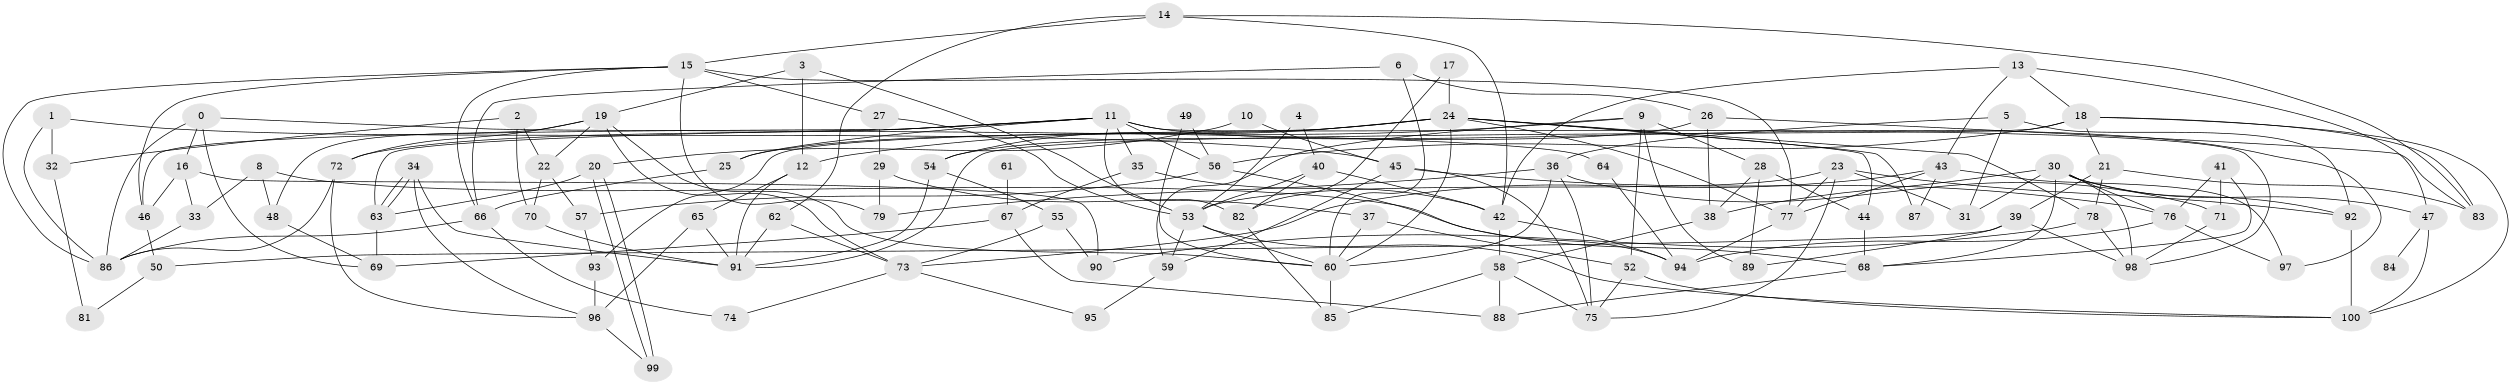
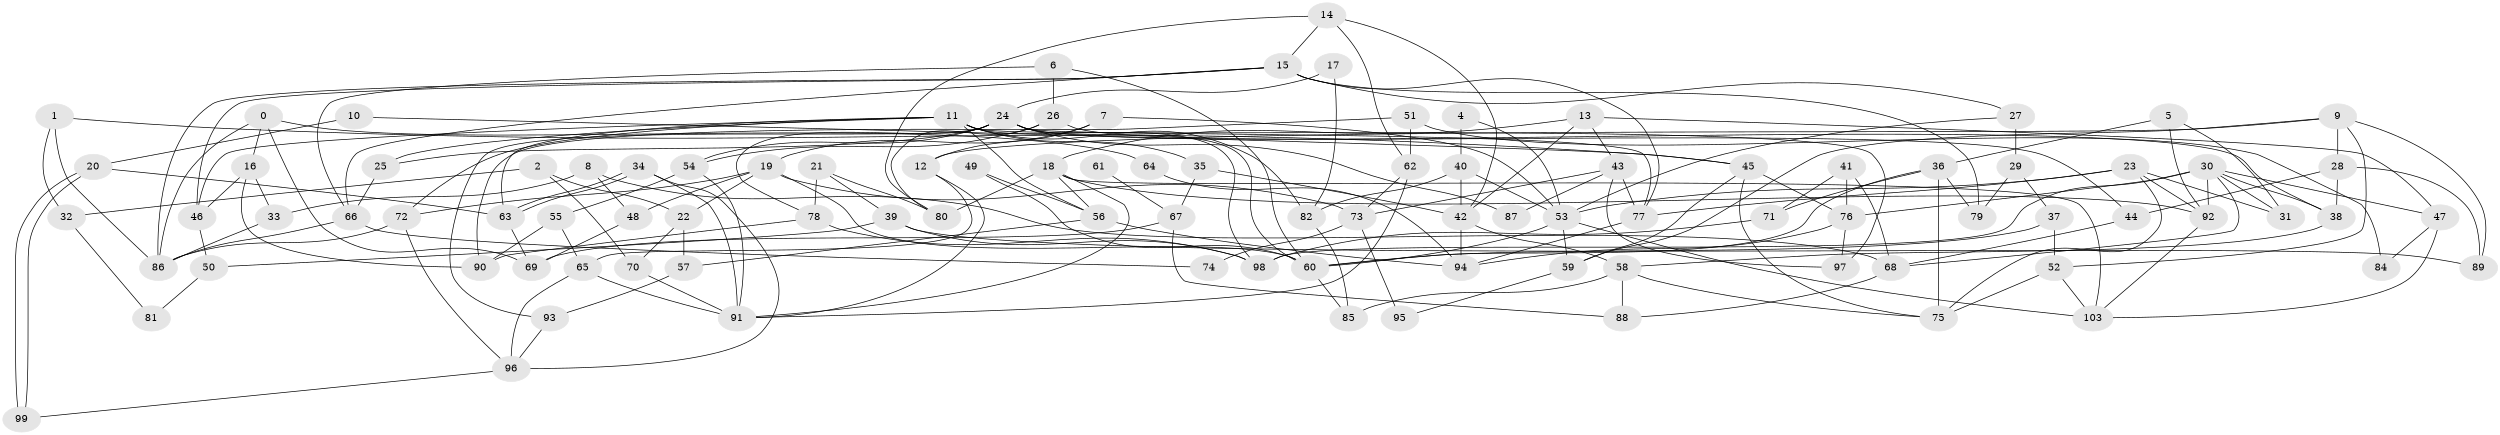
(803, 66) -> (1104, 116)
none -> (1410, 116)
(2093, 142) -> (1570, 202)
(2479, 217) -> (942, 217)
(989, 245) -> (569, 242)
(2351, 318) -> (2093, 318)
